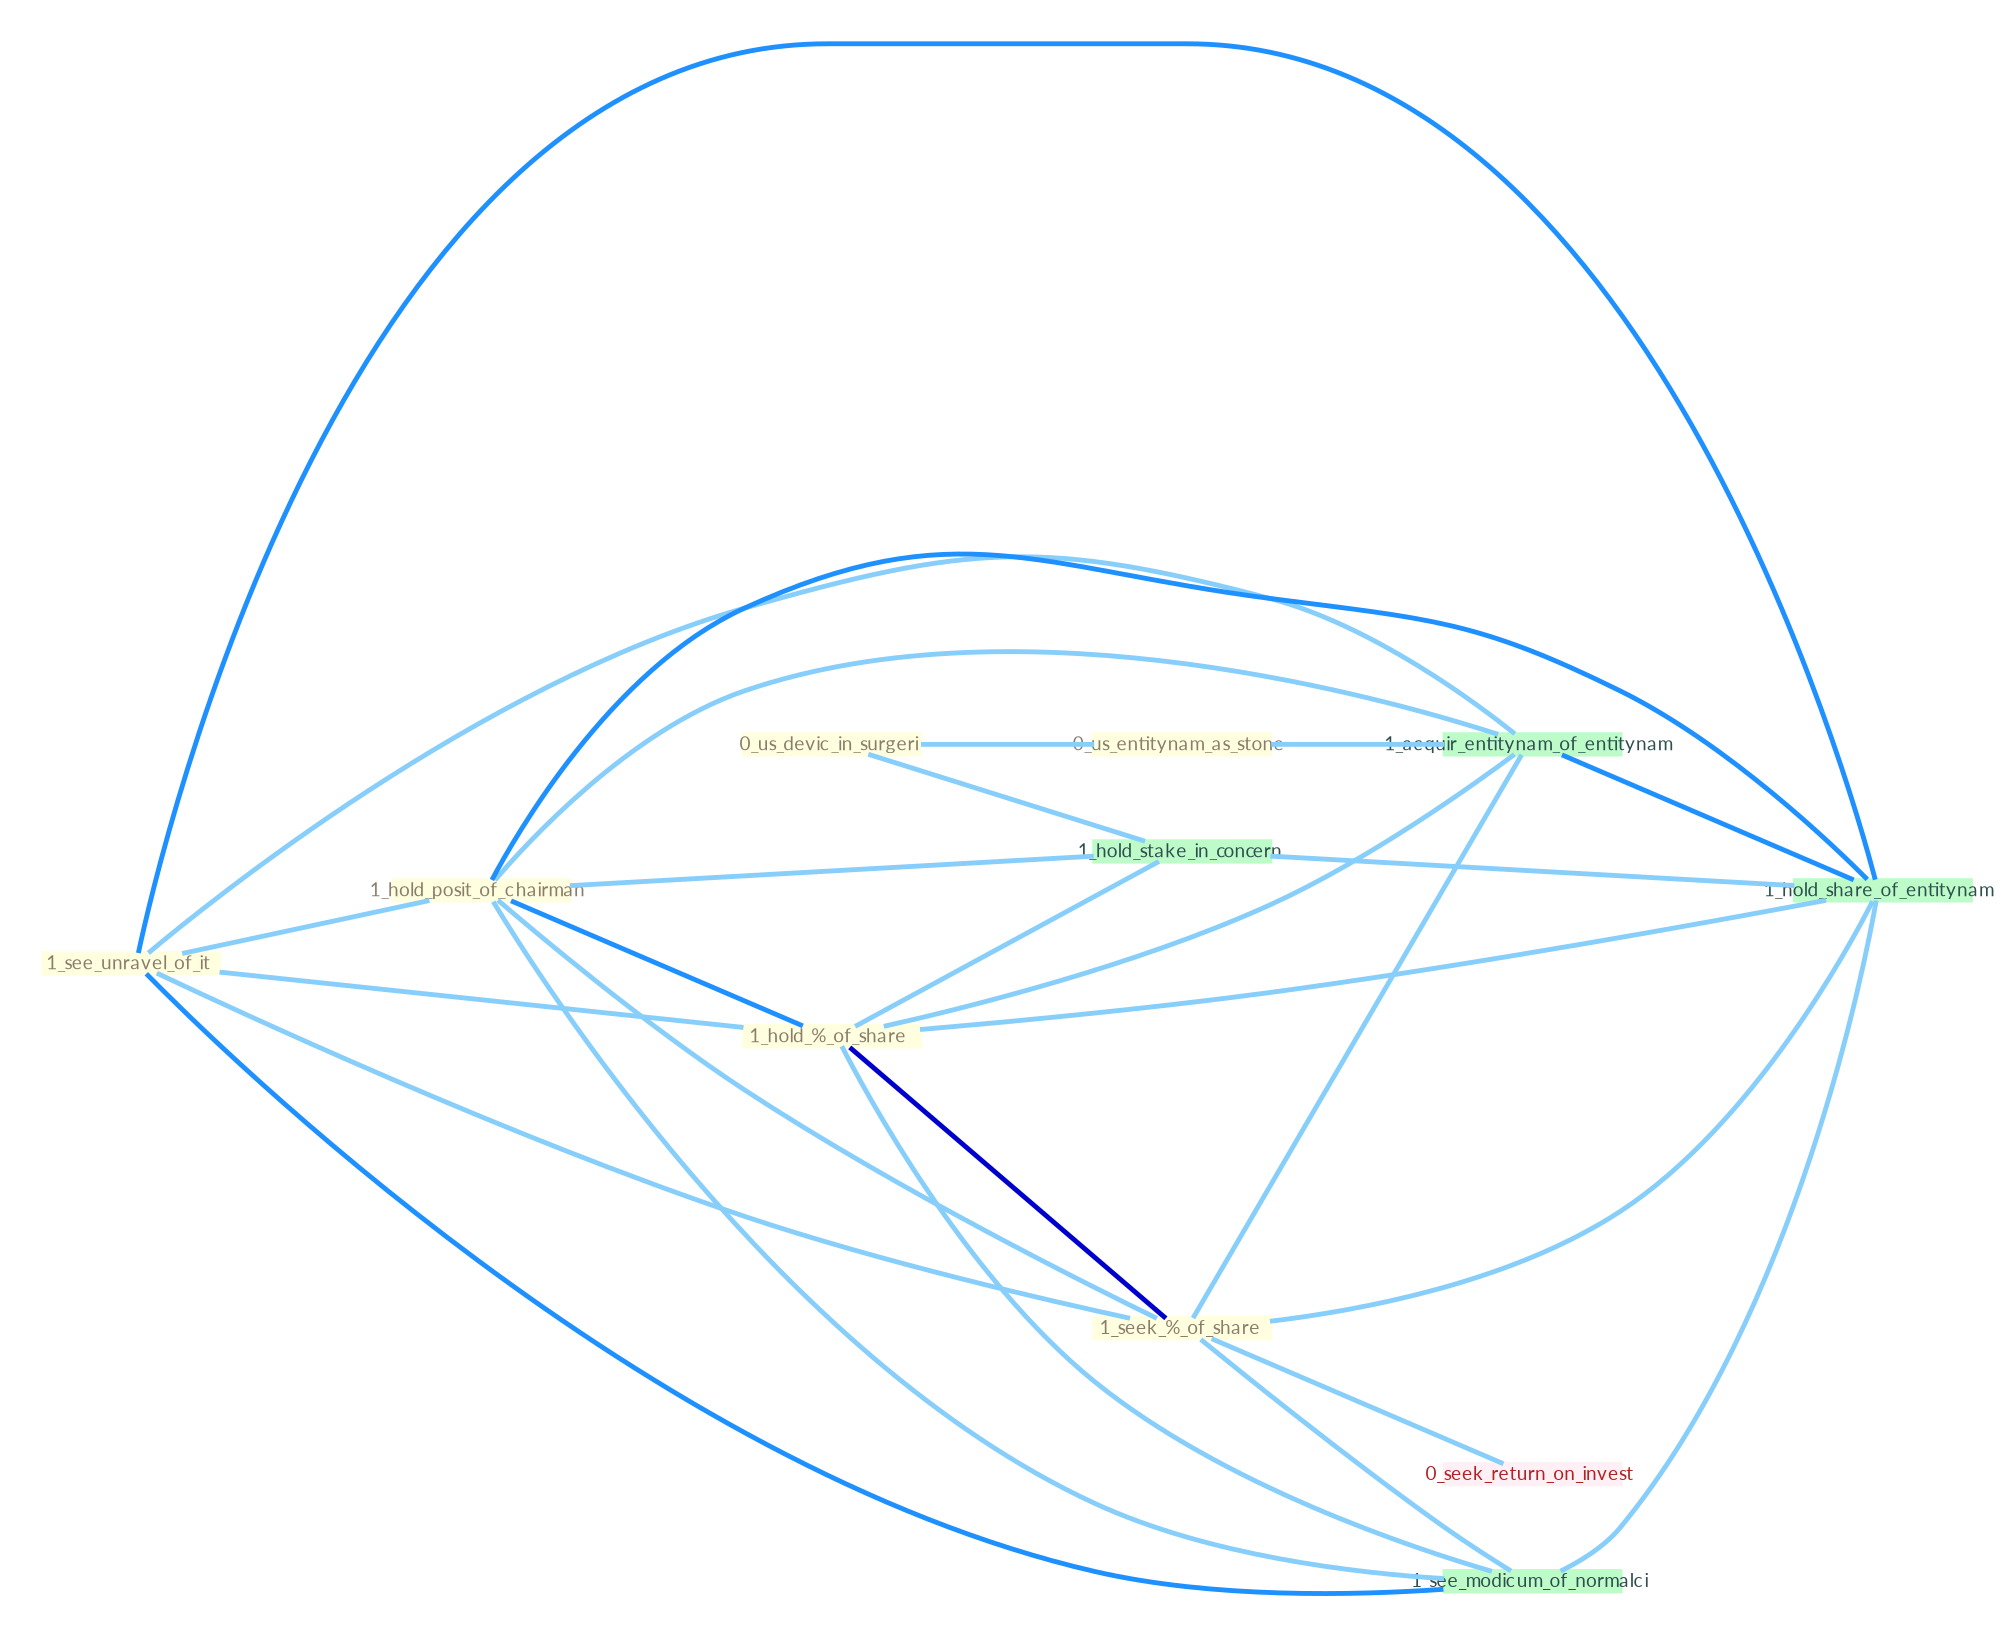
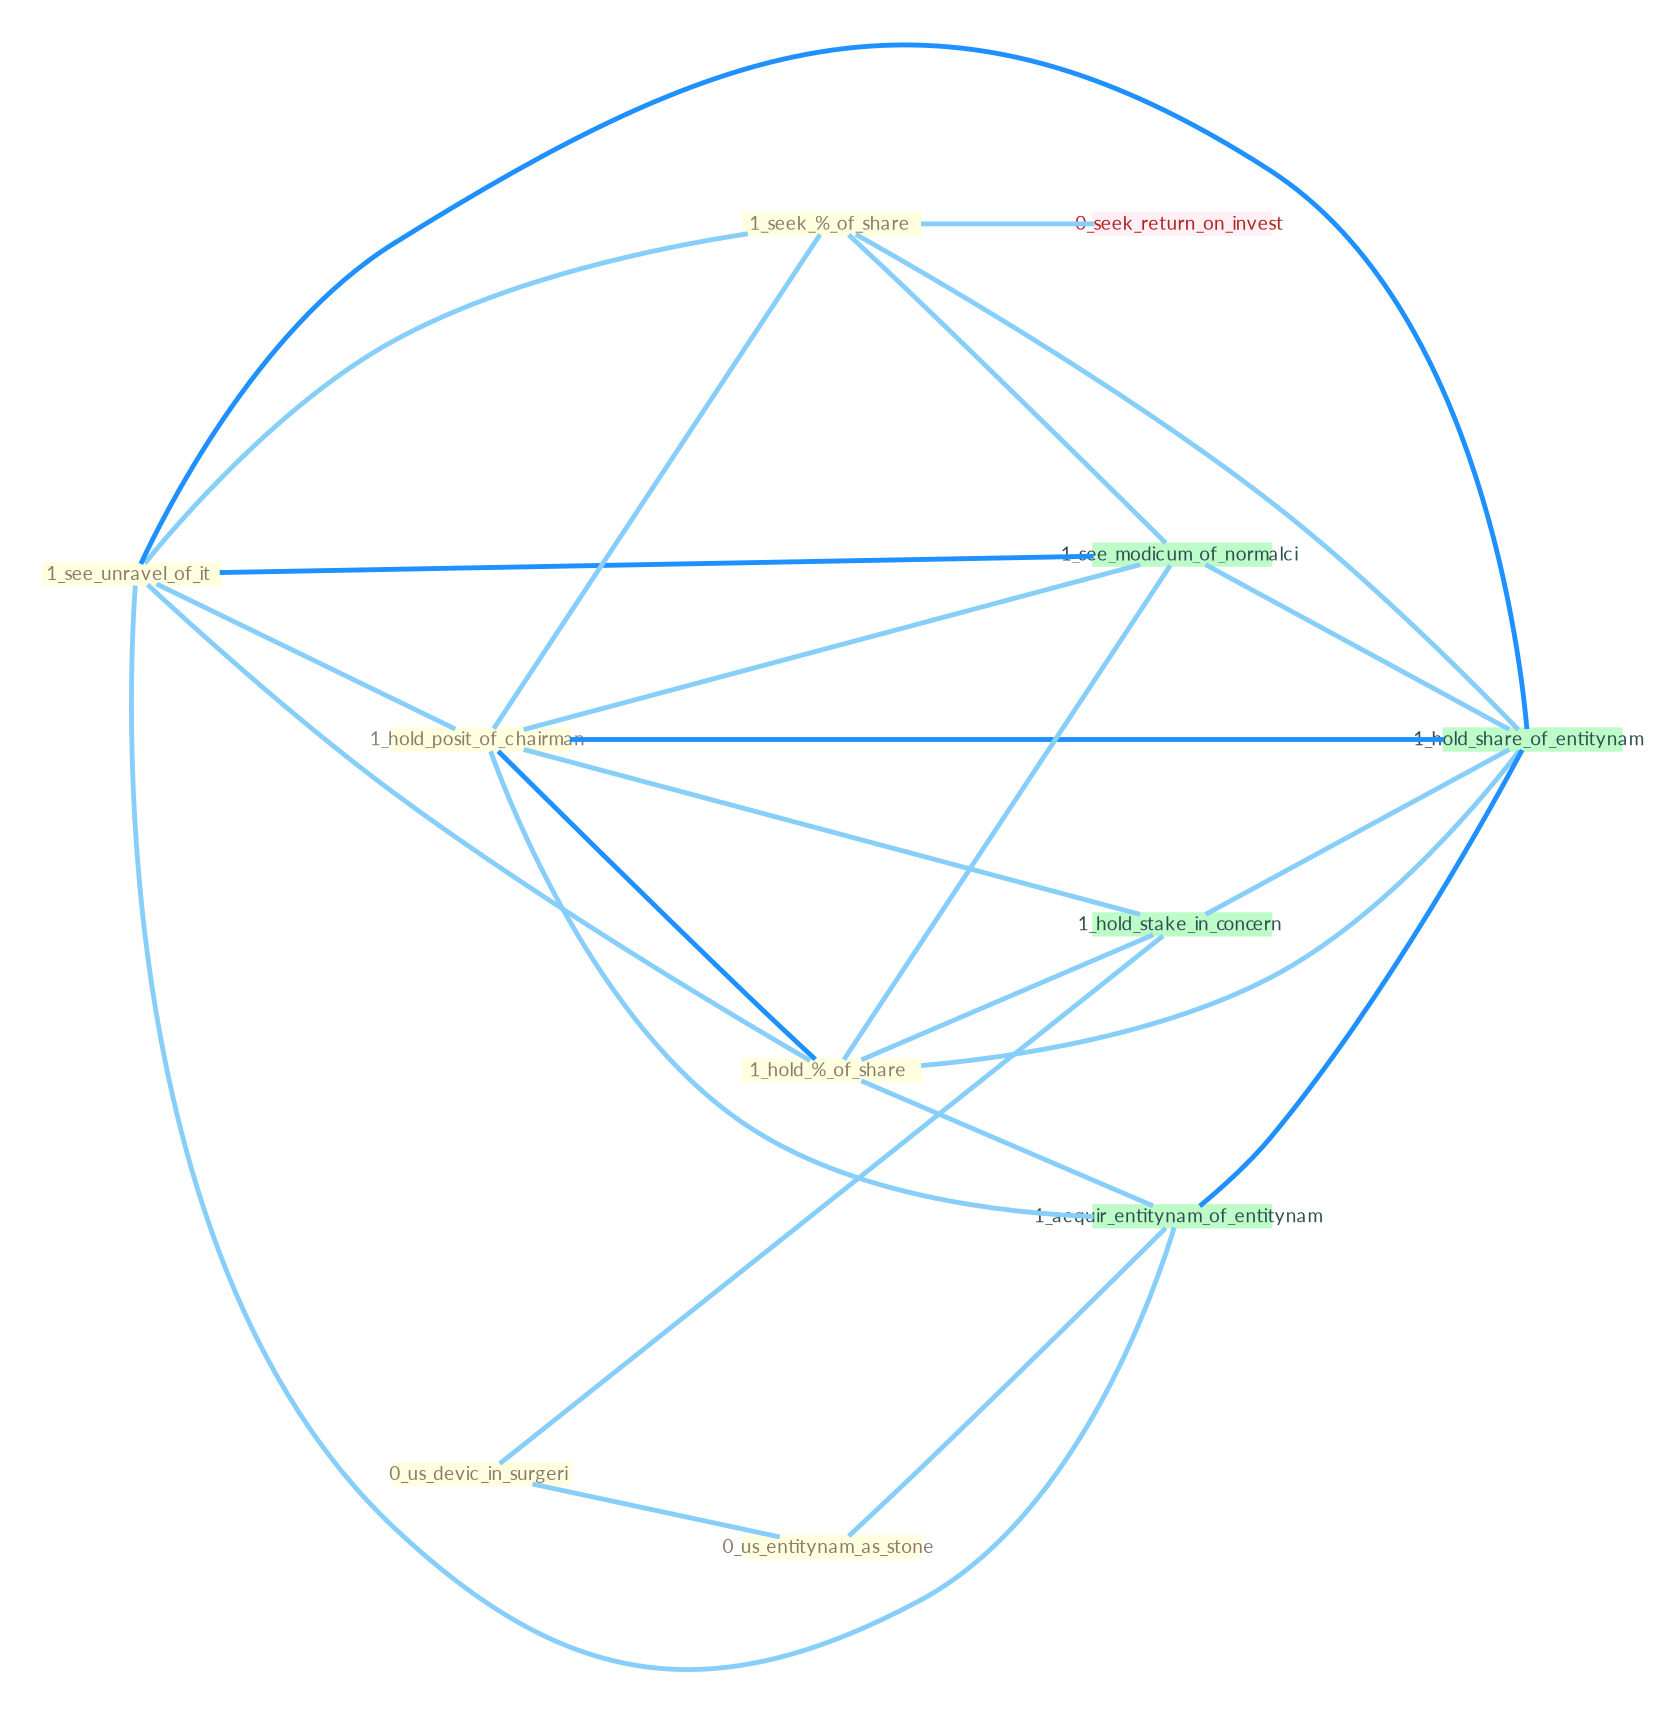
(1357, 1036) -> none
(1008, 1183) -> none
